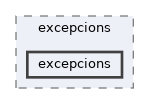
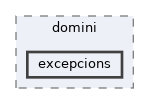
(75, 29) -> (75, 29)
